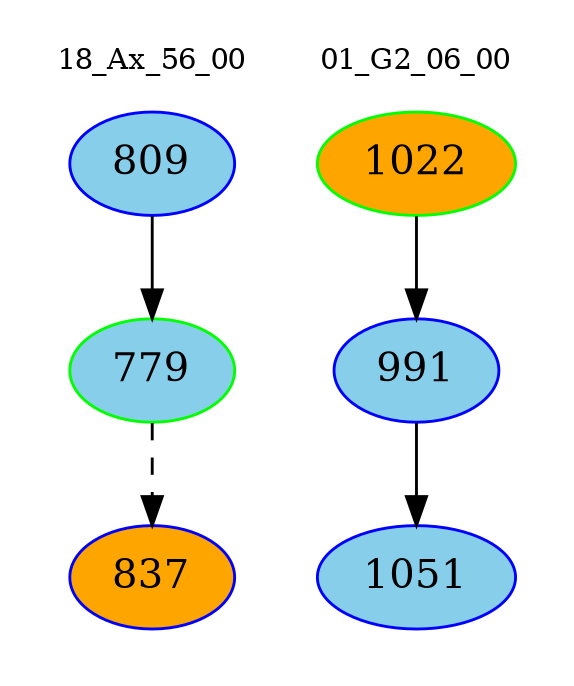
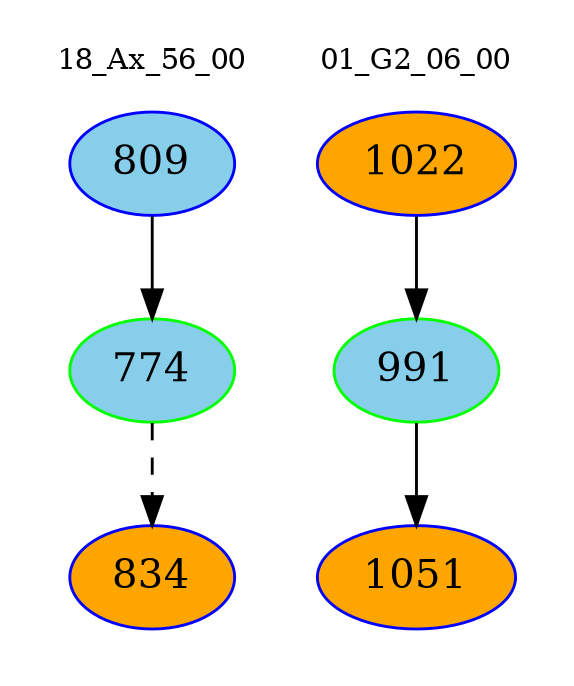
(416, 164) -> (416, 164)
(152, 371) -> (152, 371)
(416, 371) -> (416, 371)
(152, 577) -> (152, 577)
(416, 577) -> (416, 577)
